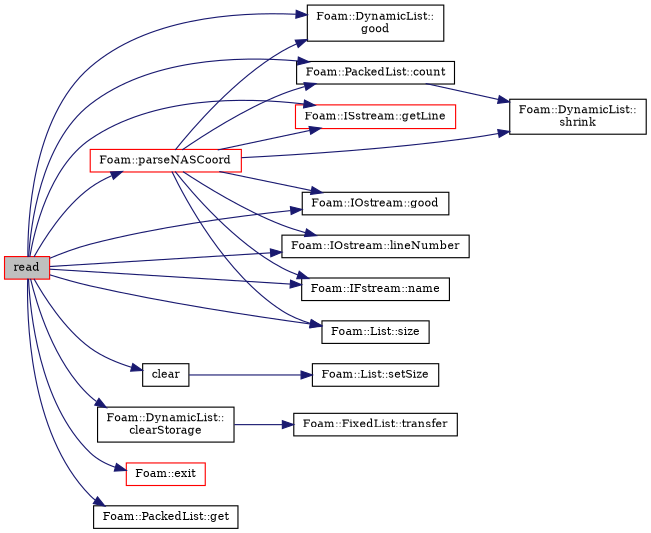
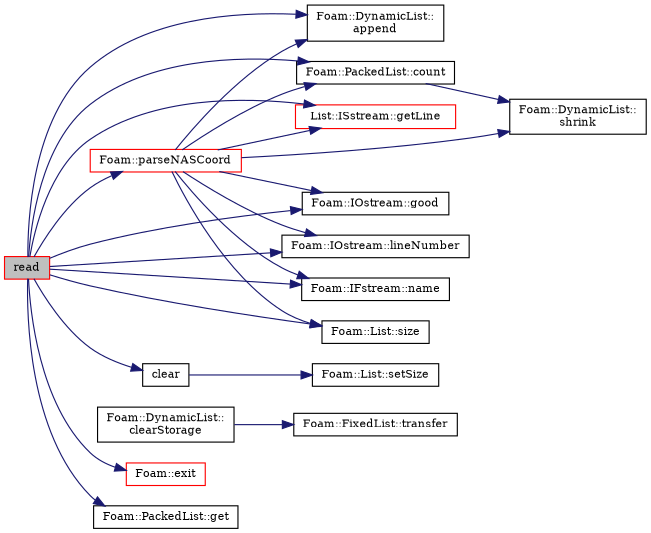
(376, 23) -> (376, 23)
(376, 117) -> (376, 117)
(54, 345) -> none
